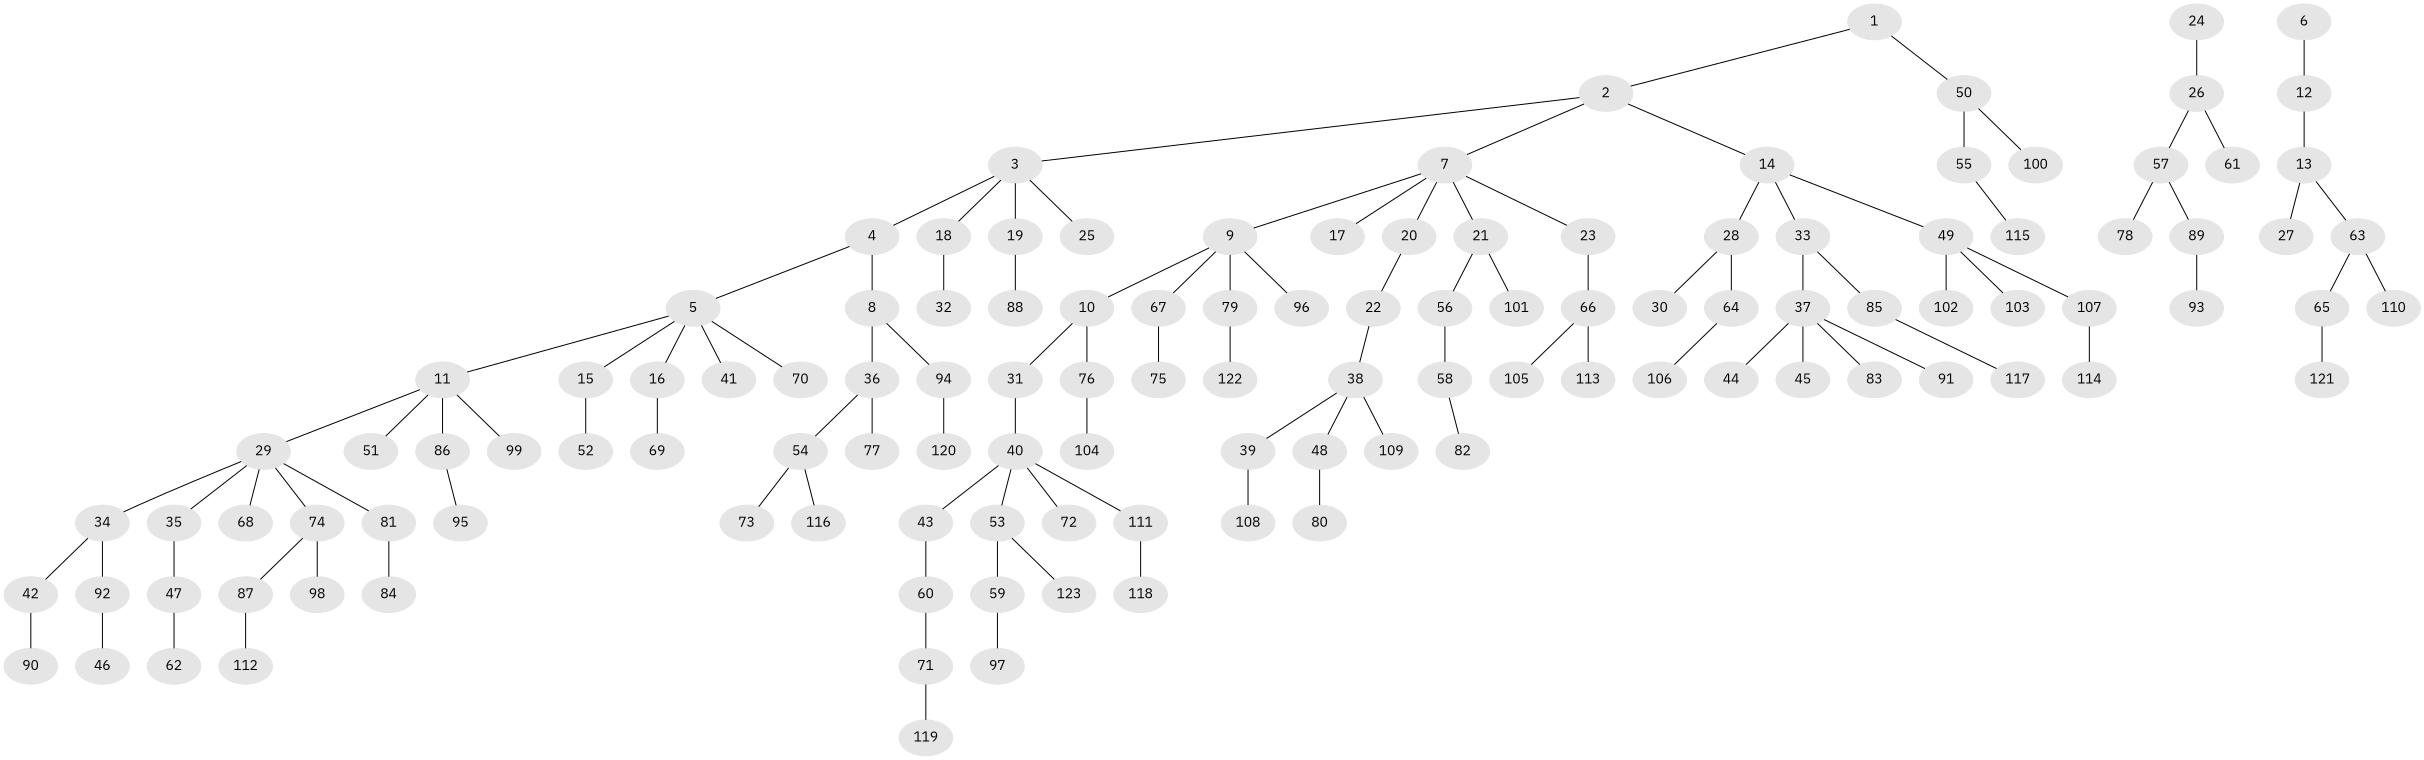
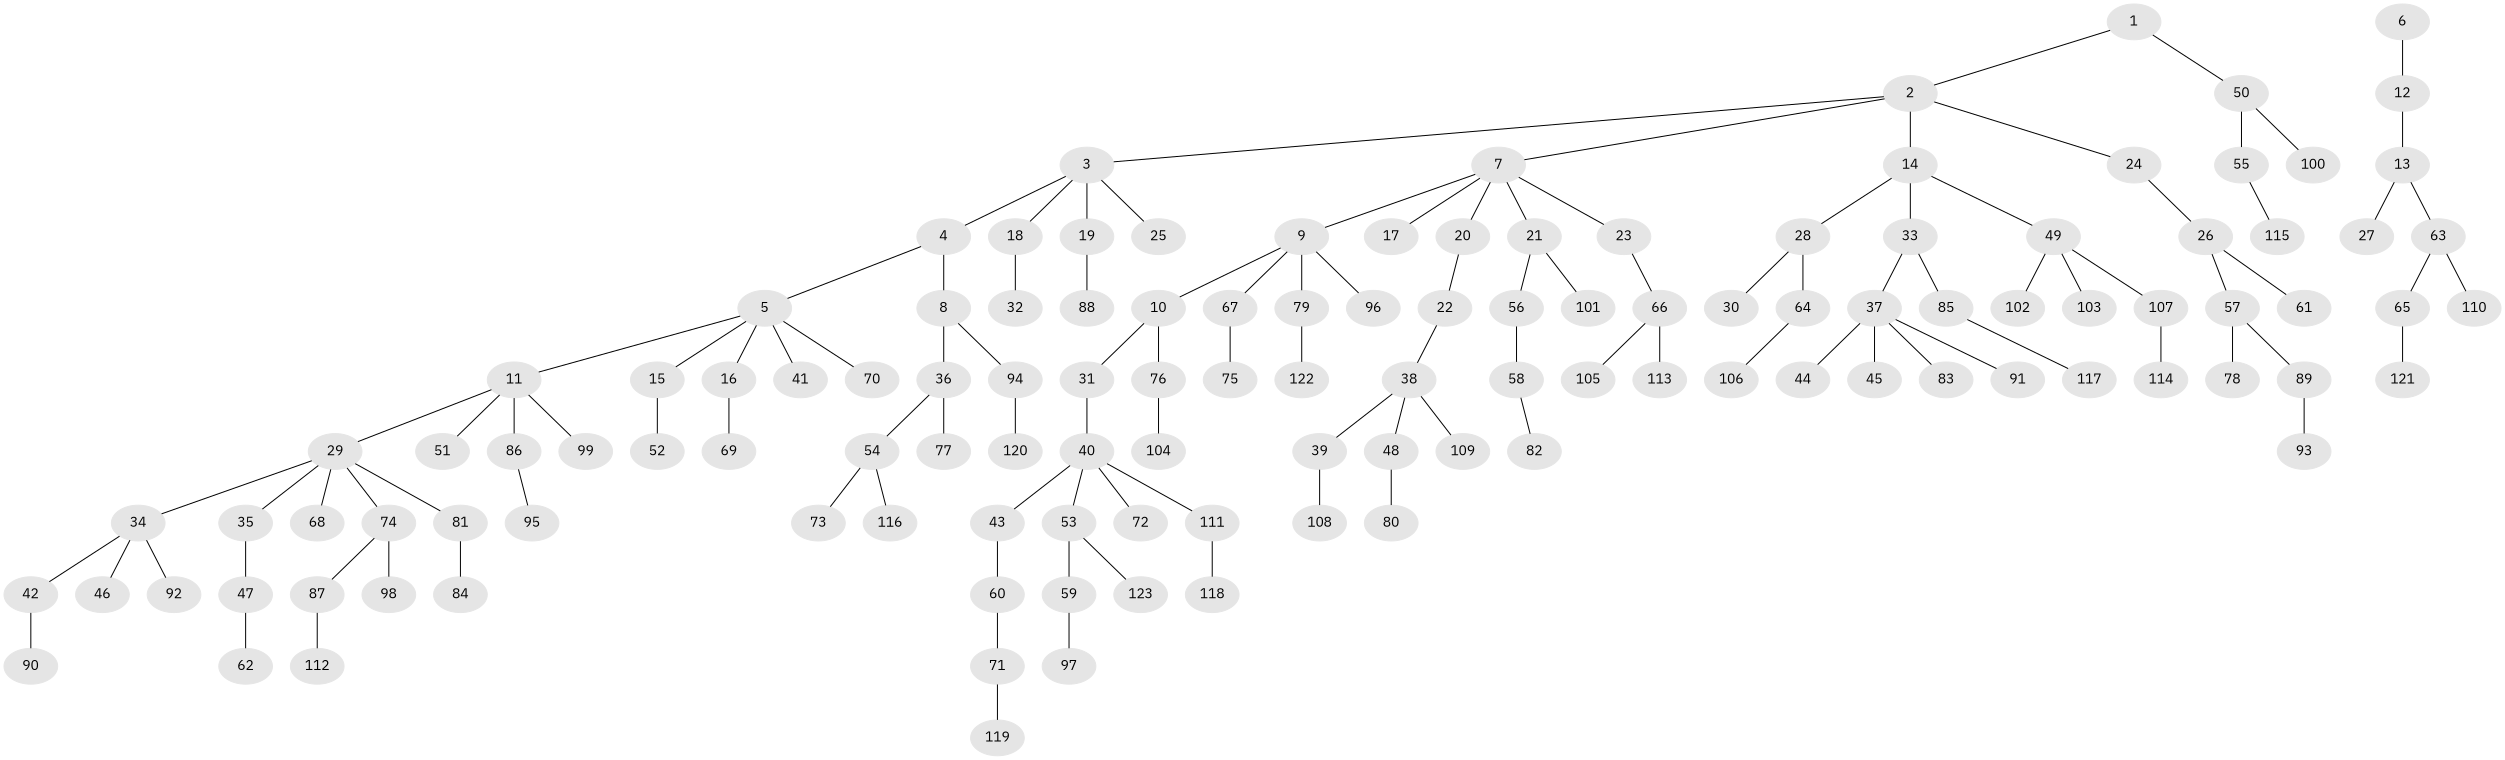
none -> (2022, 129)
(102, 631) -> (120, 559)
